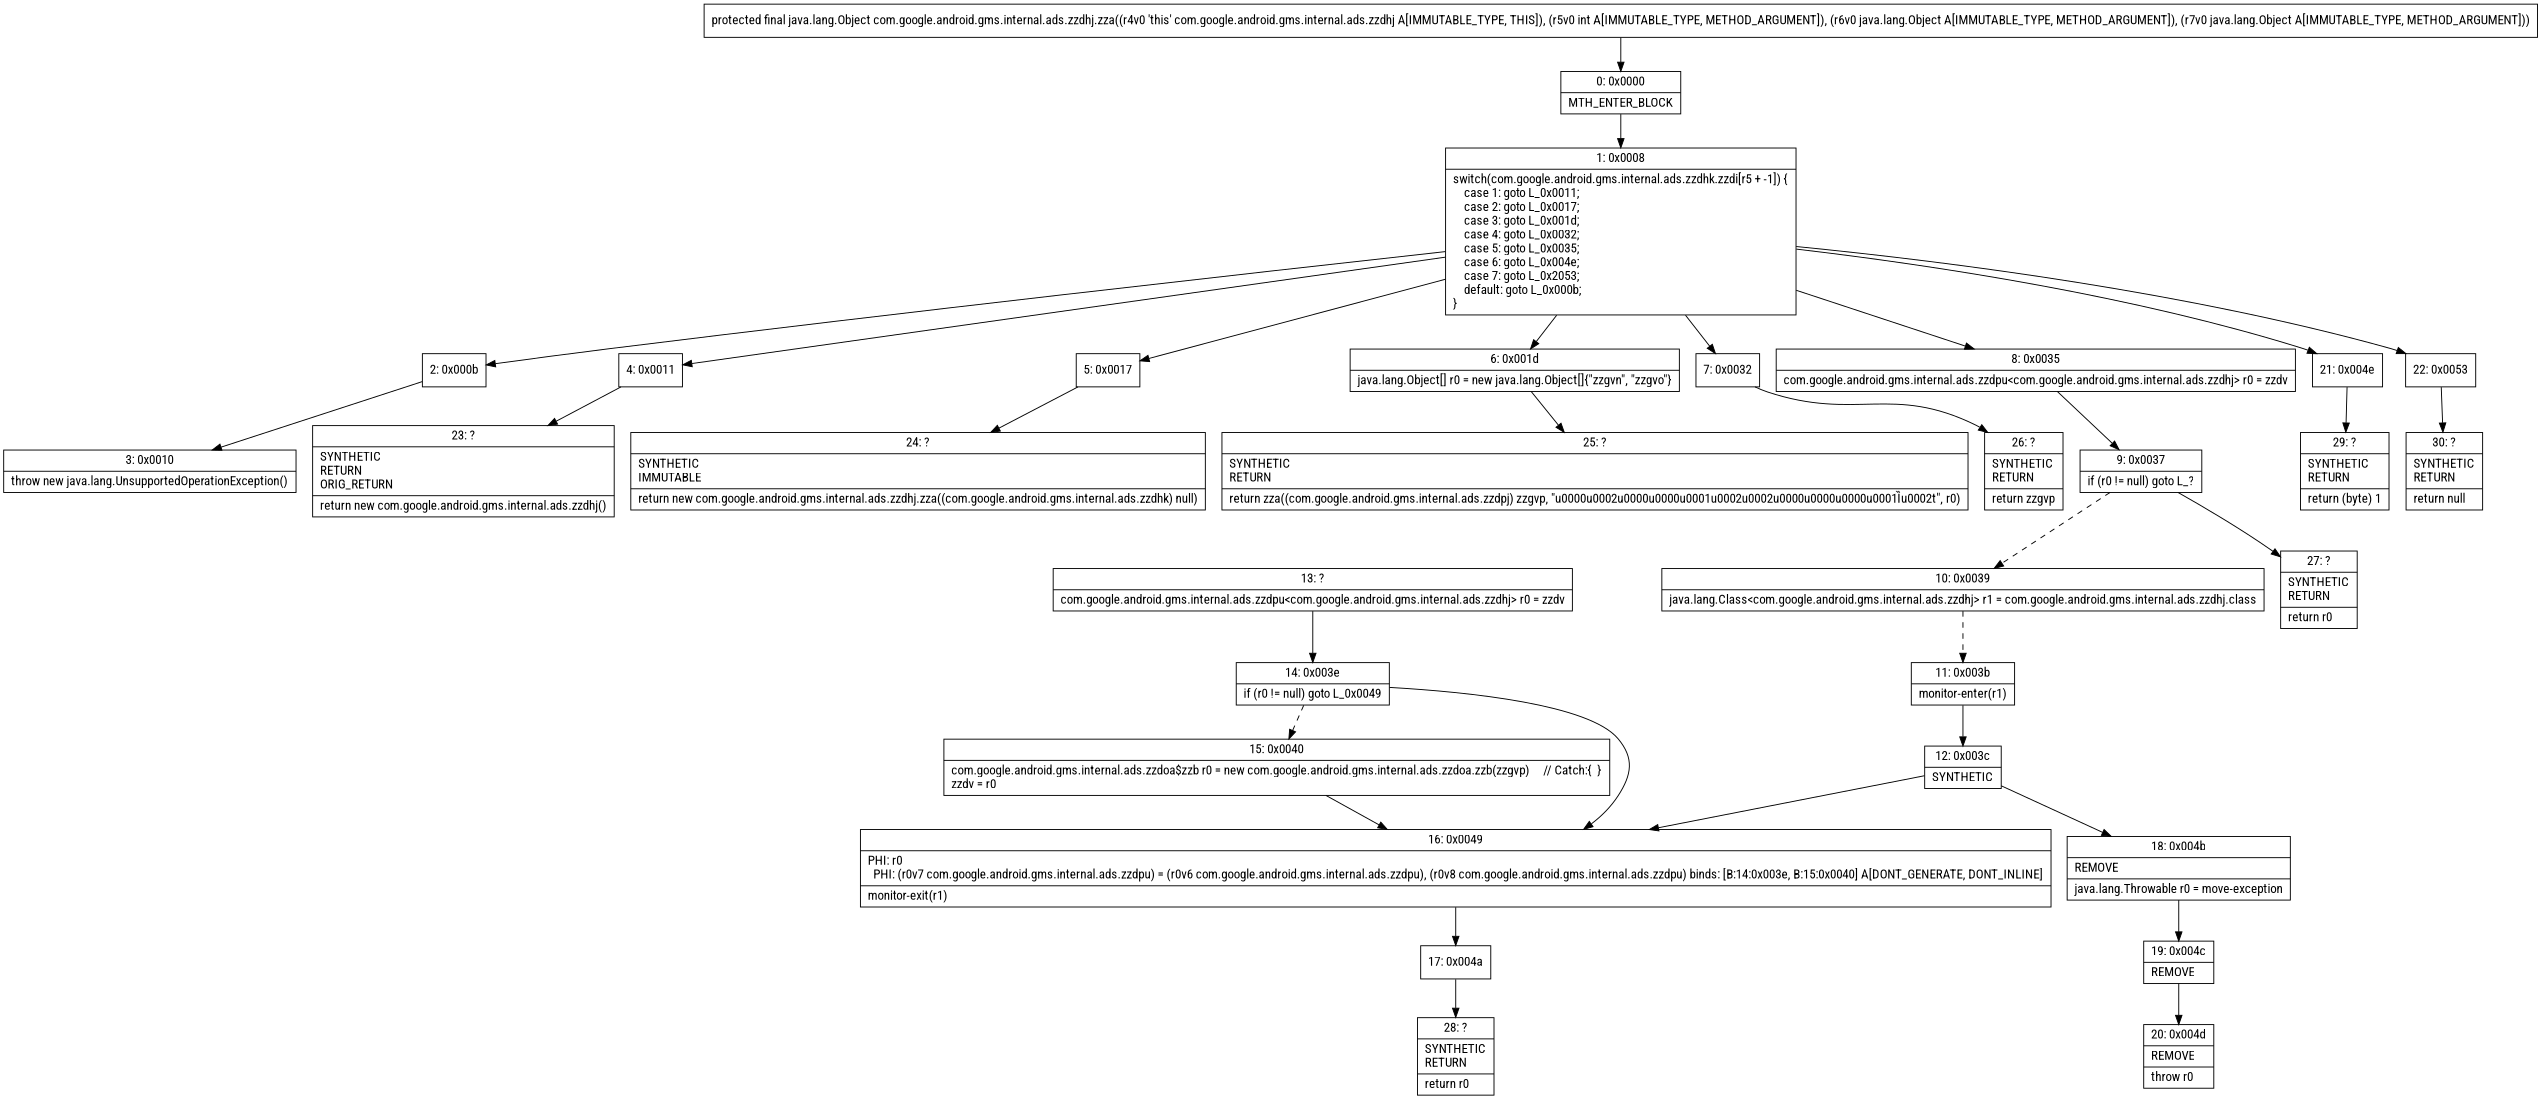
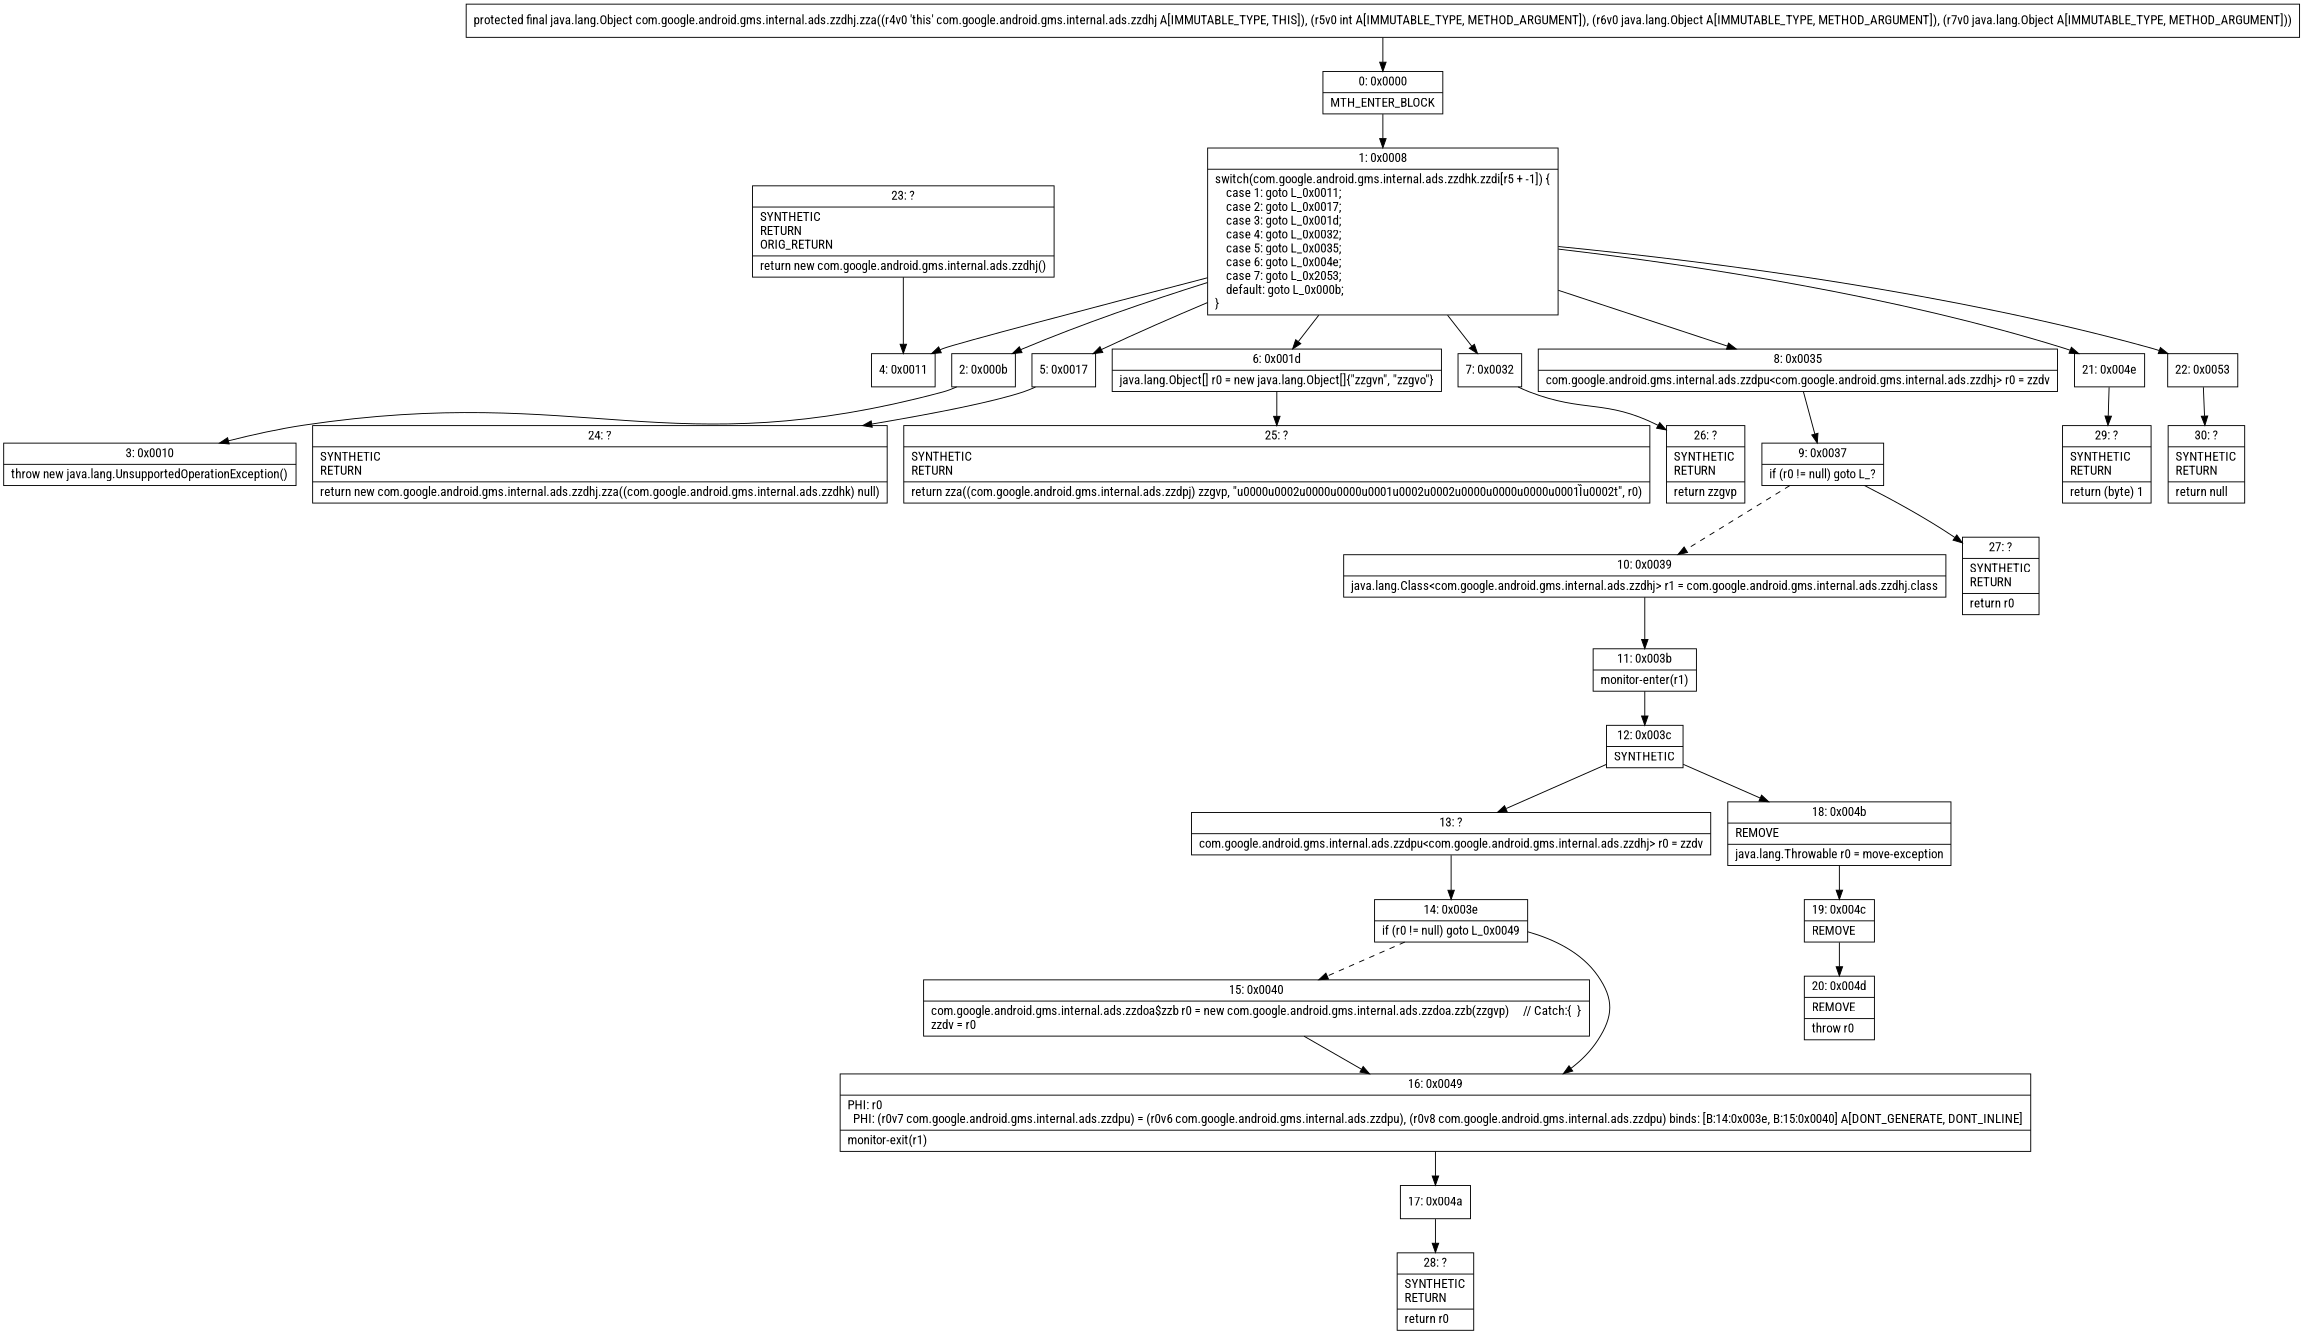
(589, 404) -> (903, 311)
(670, 478) -> (341, 471)
(1963, 632) -> (1645, 618)
(1791, 802) -> (1556, 786)
